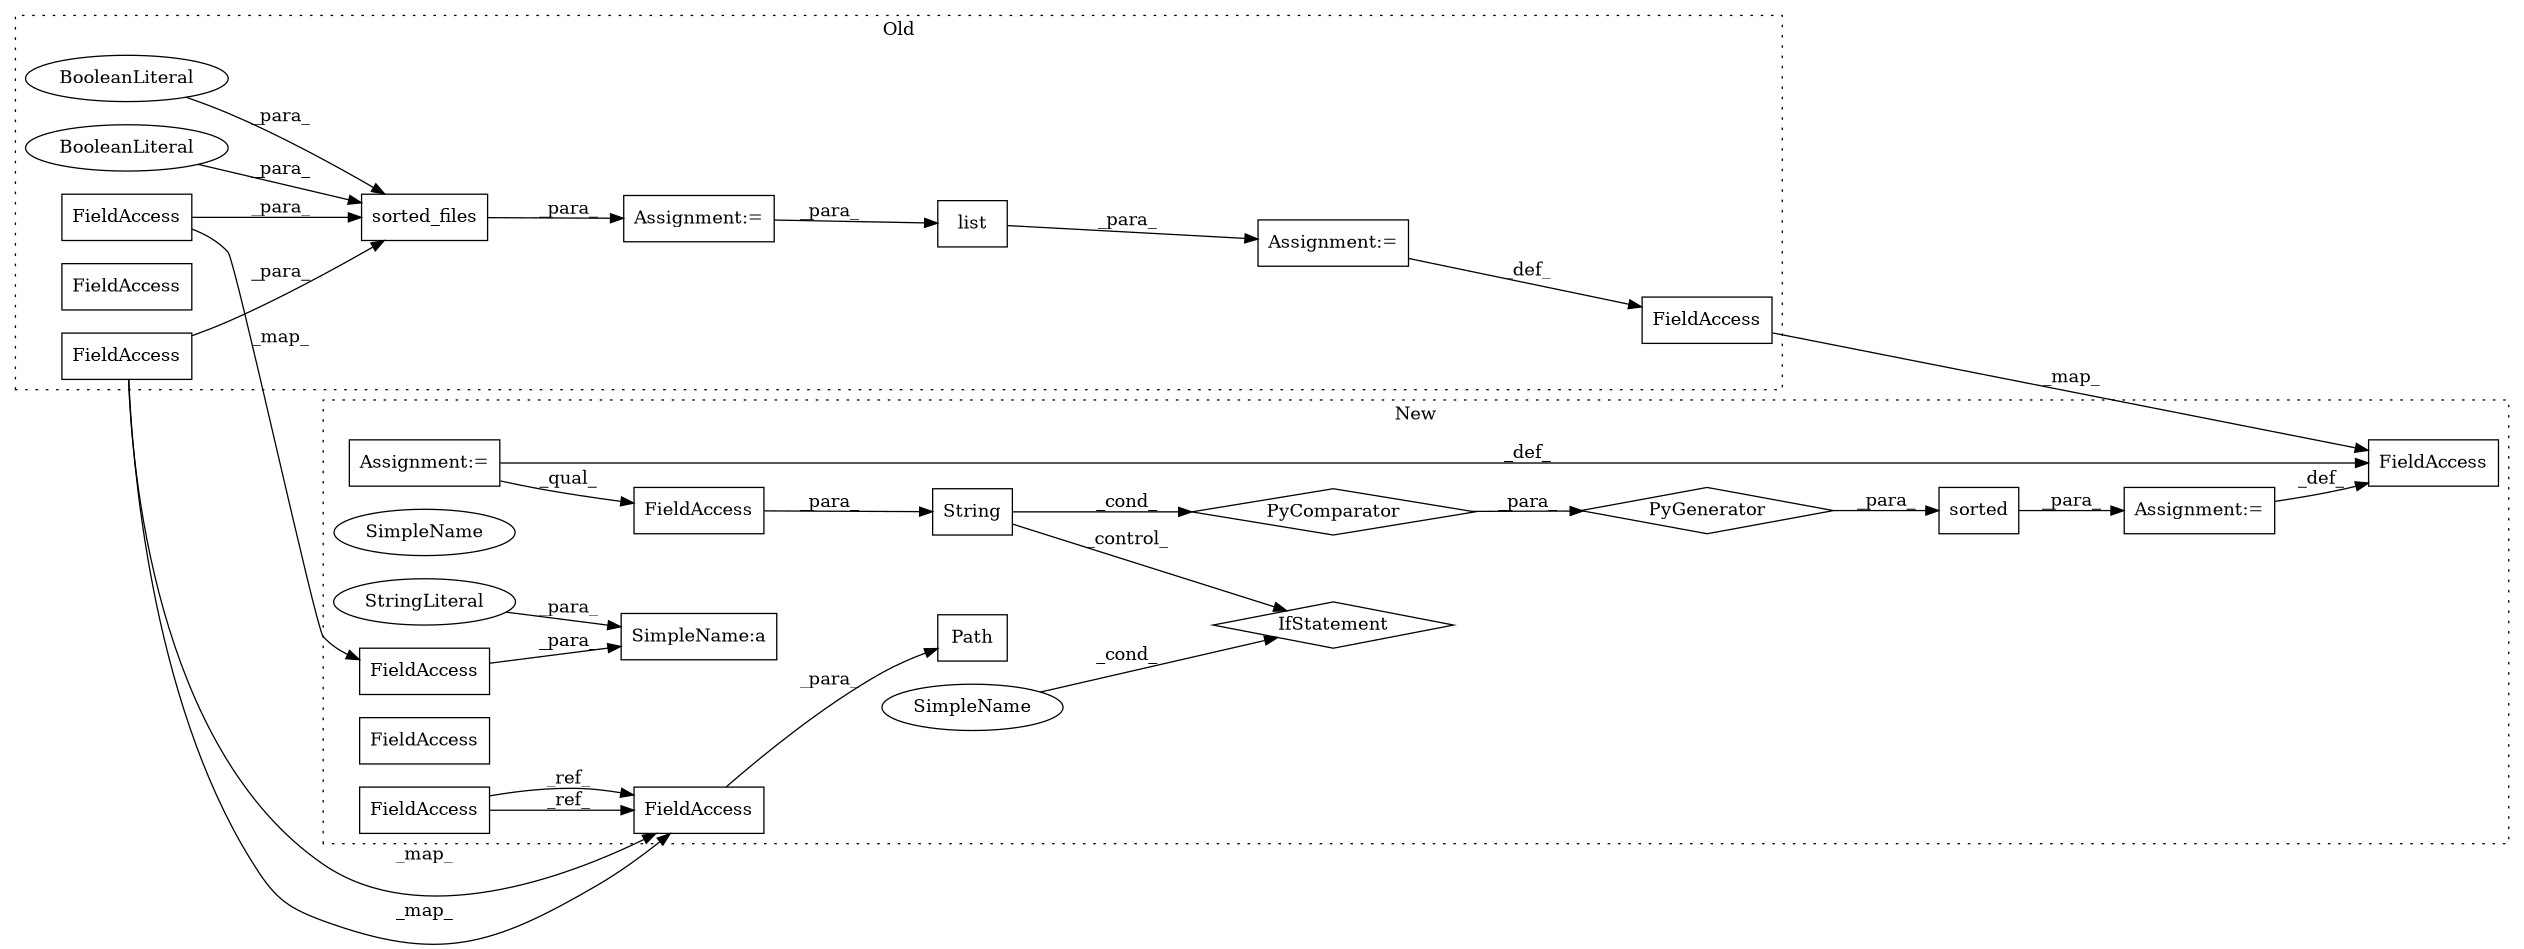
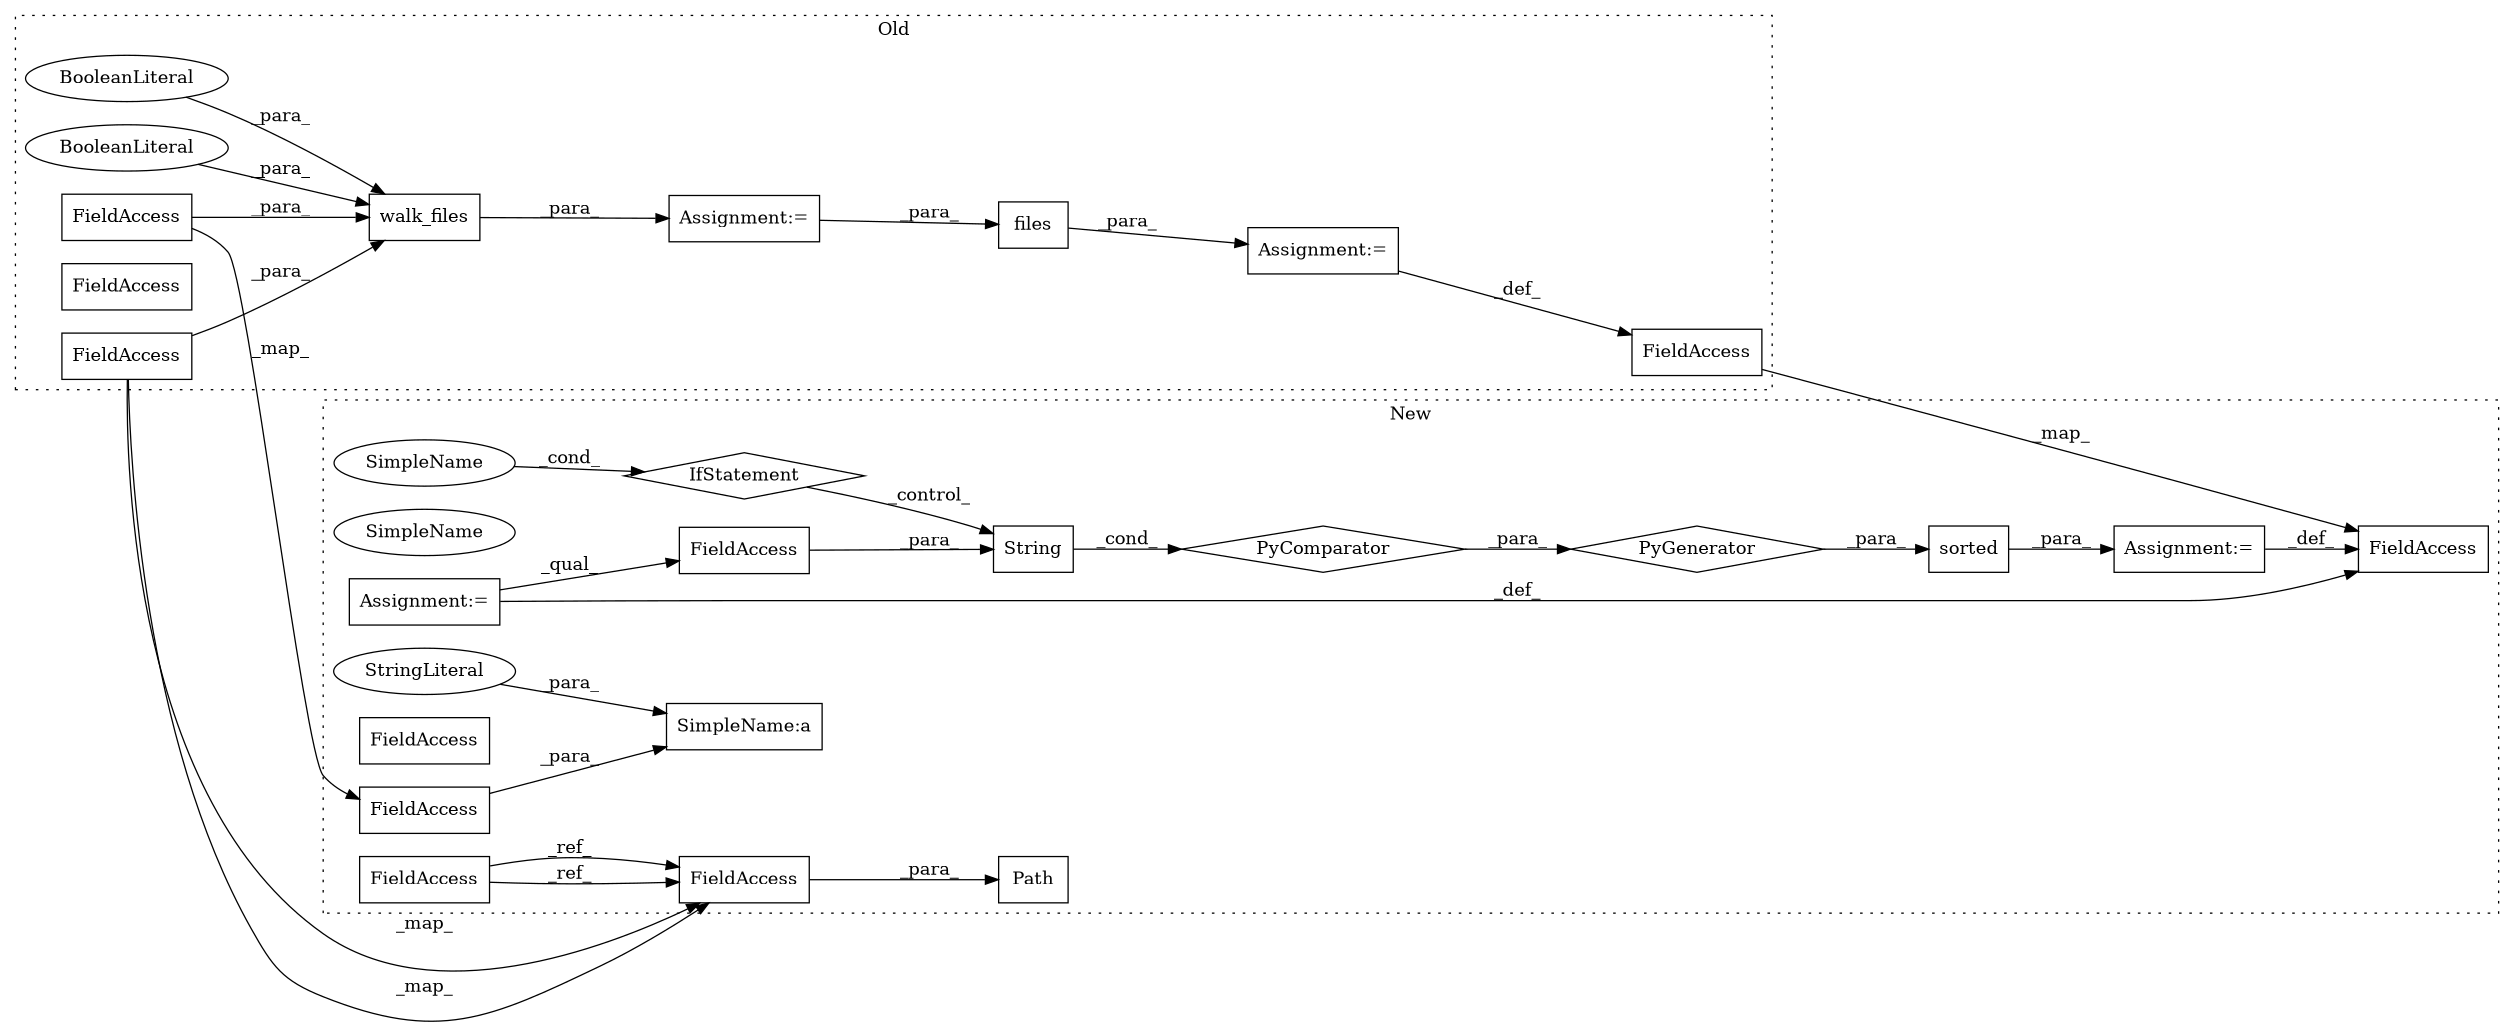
(425, 217) -> (425, 217)
(973, 224) -> (1033, 225)
(1143, 565) -> (894, 506)
